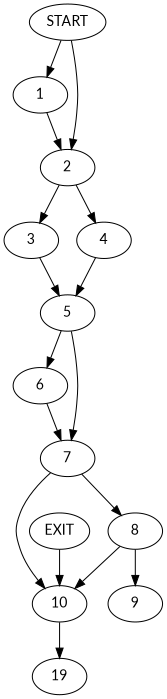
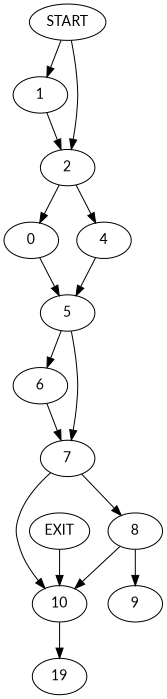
(31, 240) -> (31, 240)
